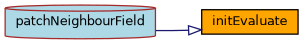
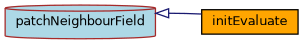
(172, 31) -> (185, 13)
